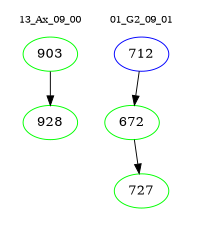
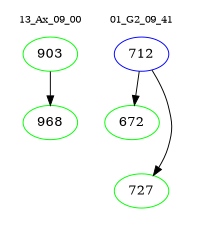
(142, 20) -> (142, 20)
(50, 123) -> (50, 123)
(136, 152) -> (171, 118)
